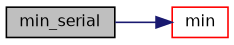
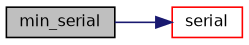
(200, 22) -> (207, 22)
